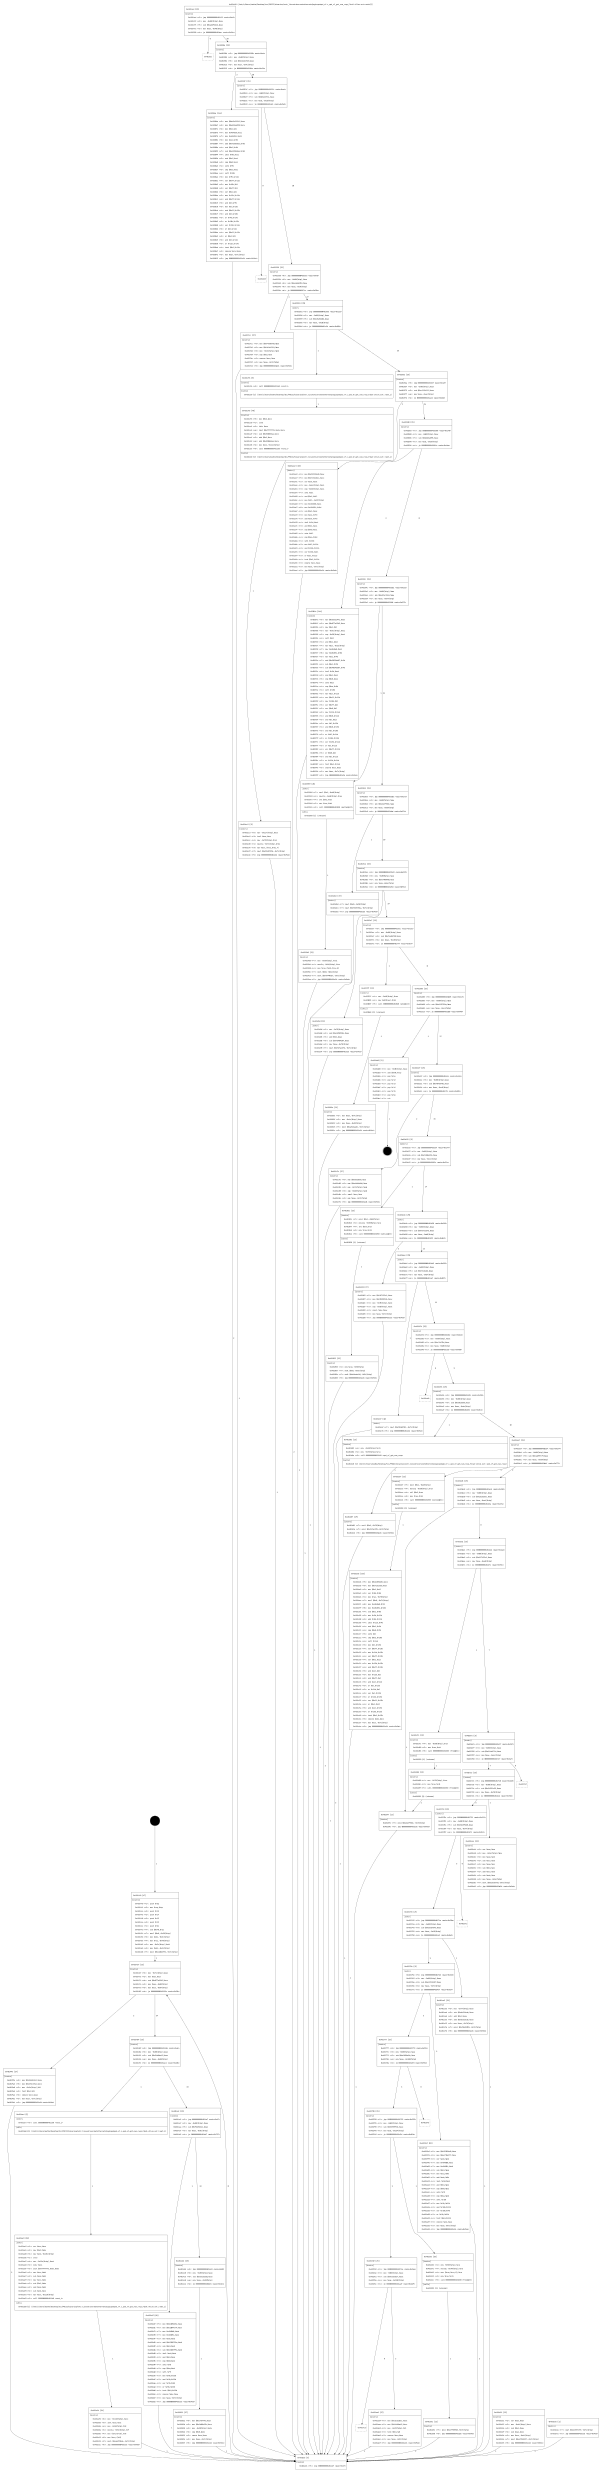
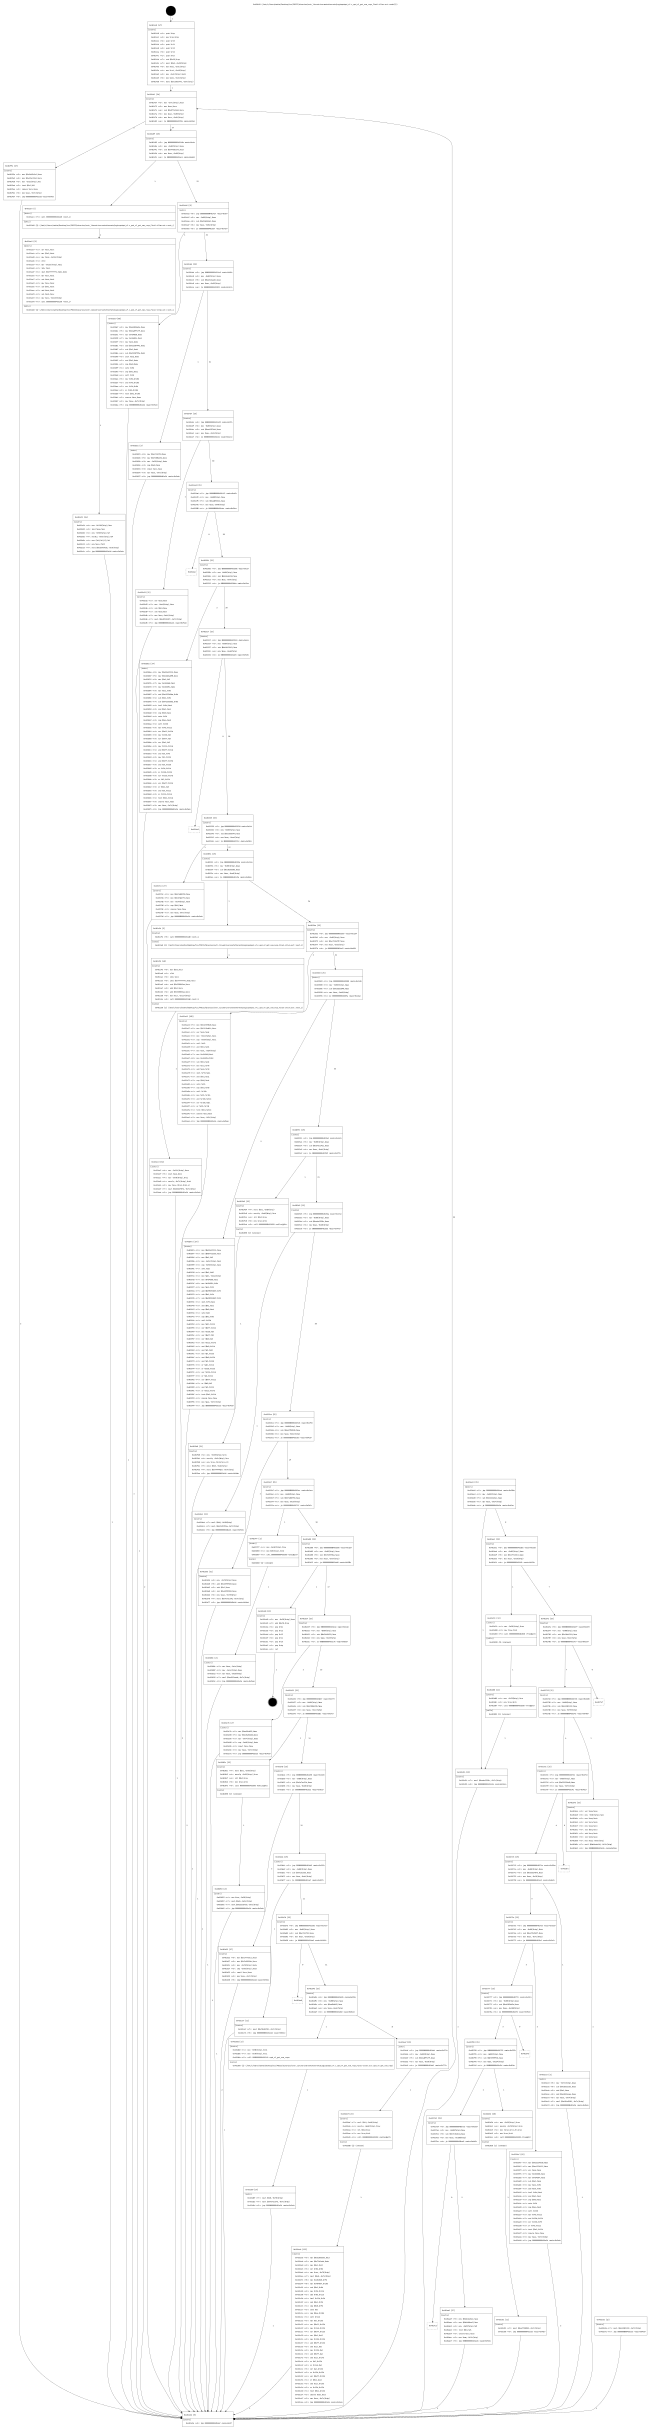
none -> (208, 425)
(508, 1472) -> none
